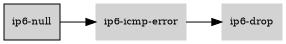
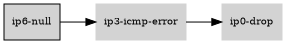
(141, 22) -> (141, 22)
(252, 22) -> (252, 22)
